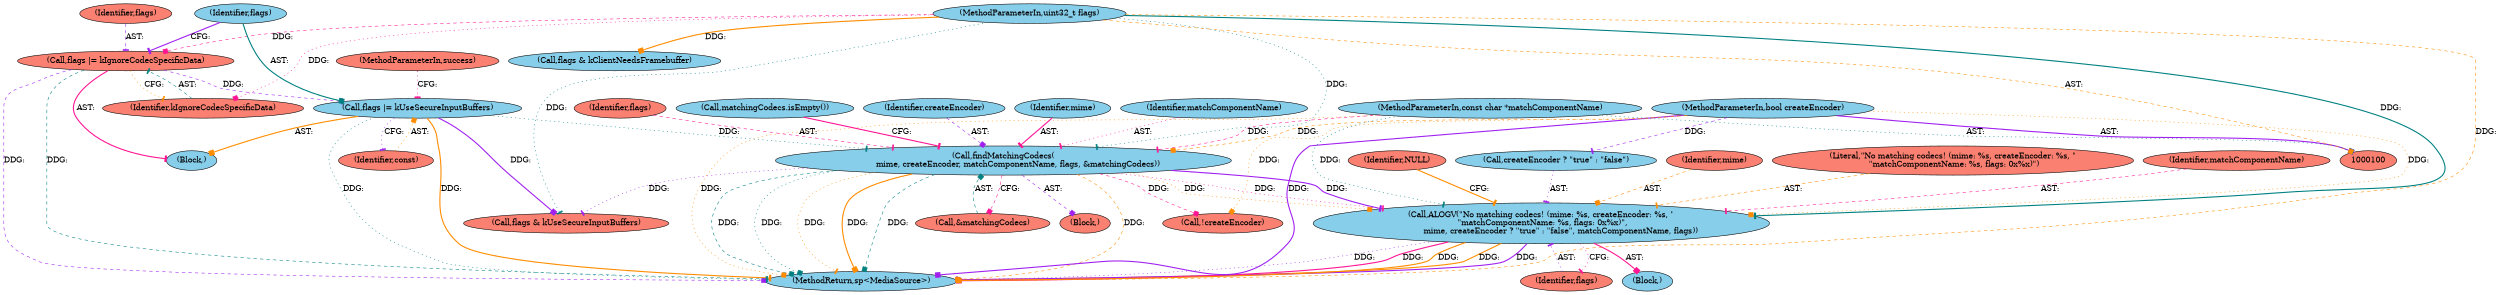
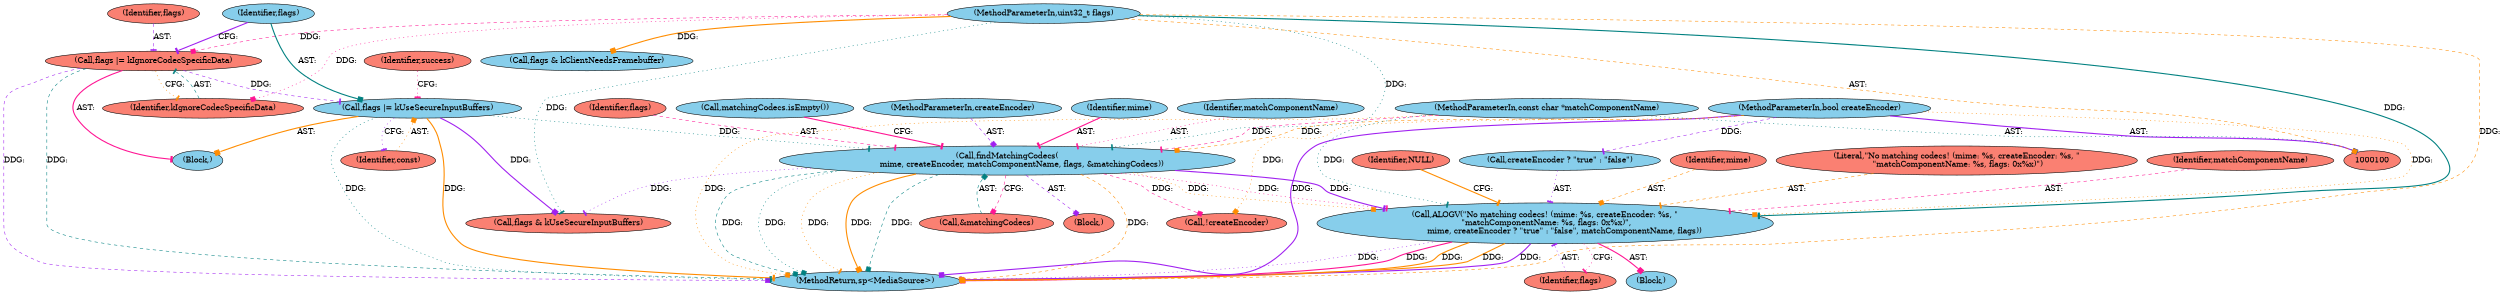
(418, 61) -> (418, 61)
(934, 108) -> (963, 108)
